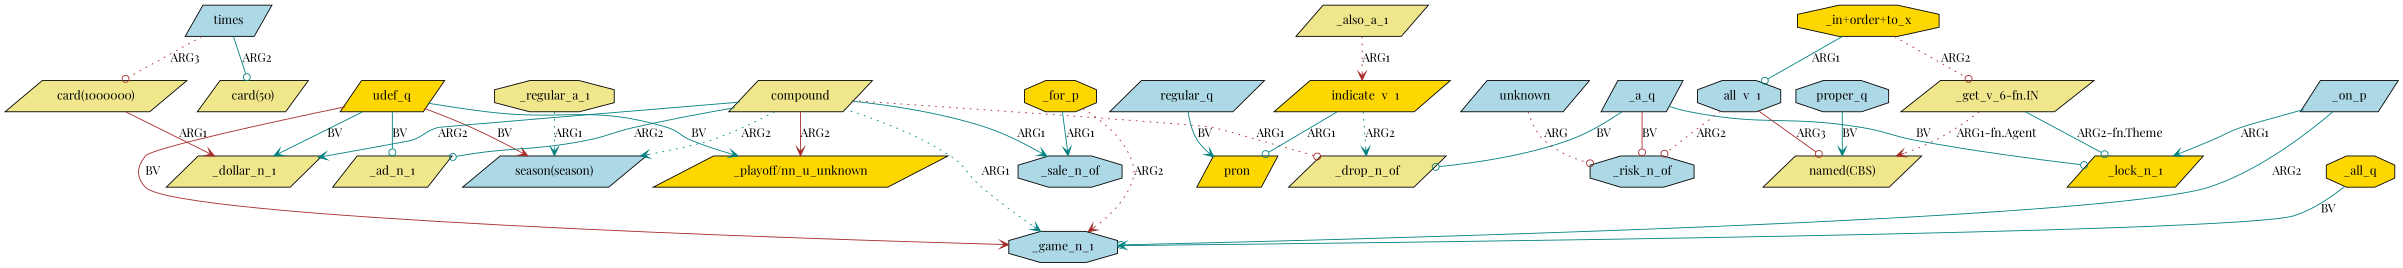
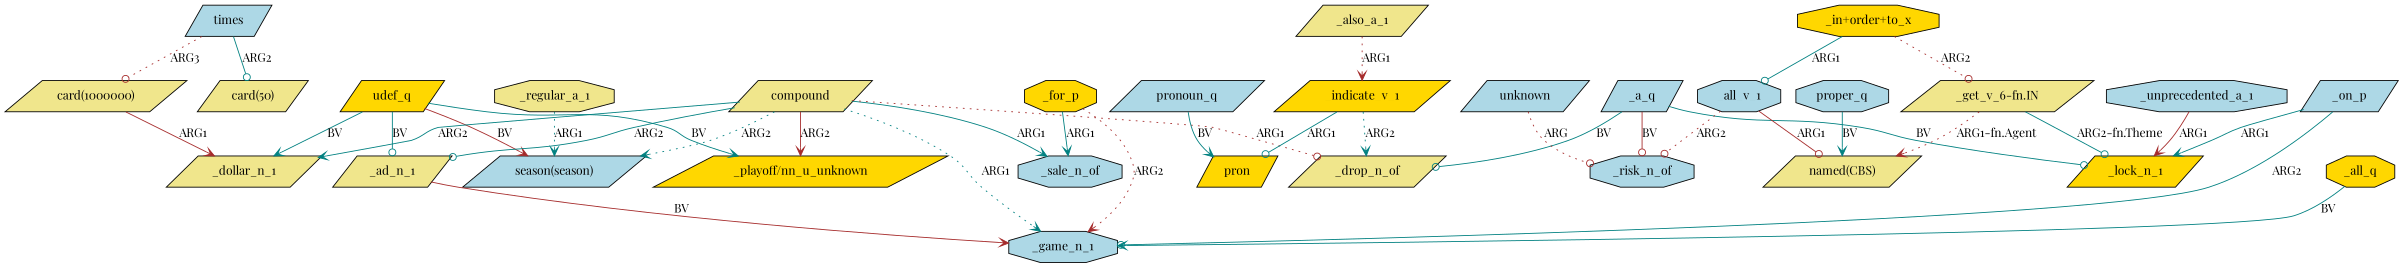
(1187, 96) -> (1187, 96)
none -> (2197, 96)
(1812, 134) -> (1812, 134)
(451, 222) -> (715, 219)
